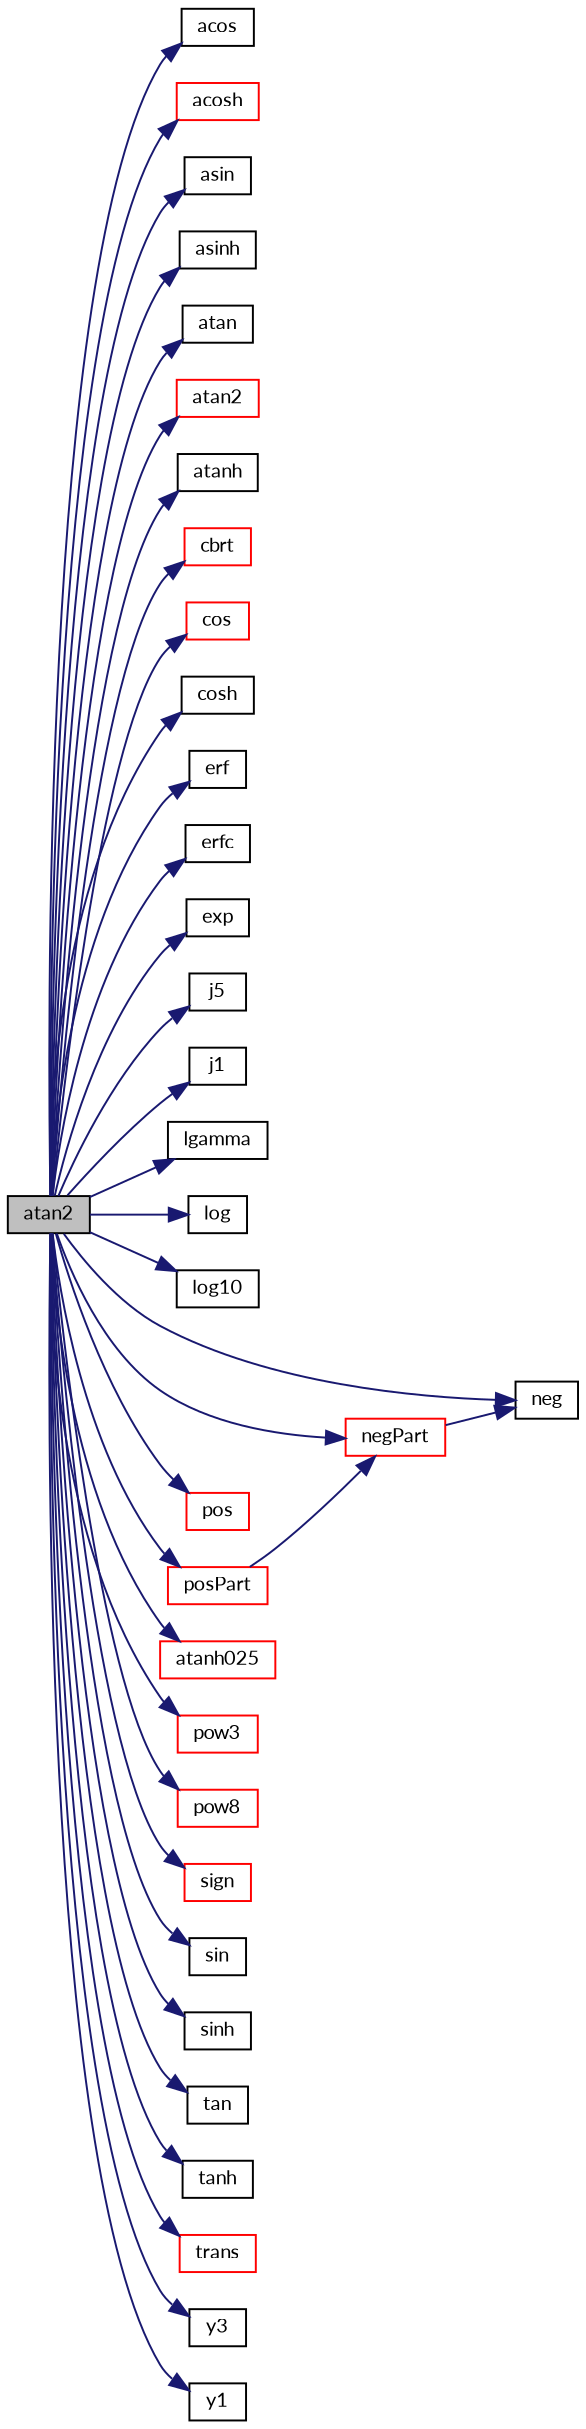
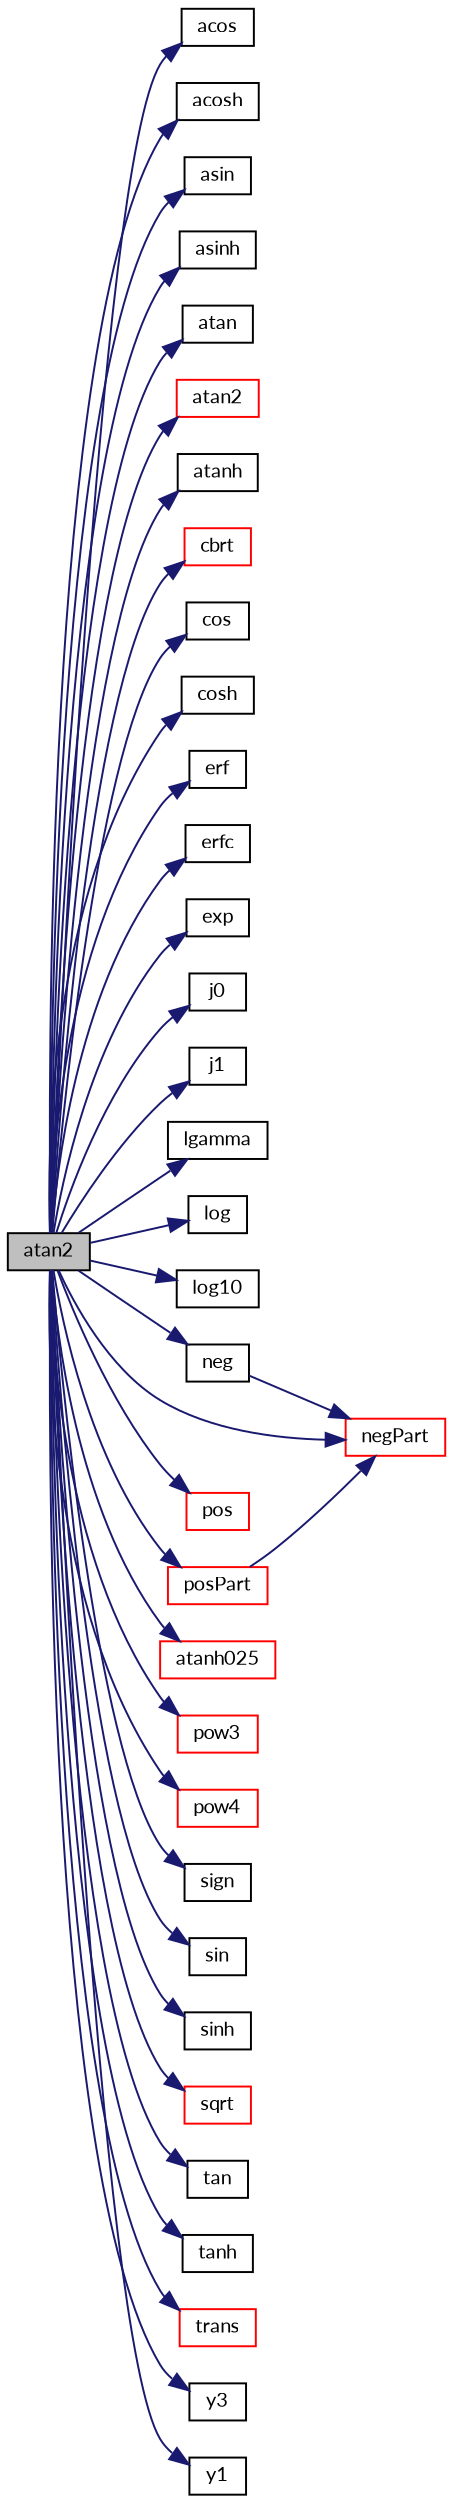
(218, 102) -> (218, 102)
(218, 621) -> (218, 621)
(218, 992) -> (218, 992)
(471, 1419) -> (290, 1393)
(218, 1808) -> (218, 1808)
(218, 1882) -> (218, 1882)
none -> (218, 2105)
